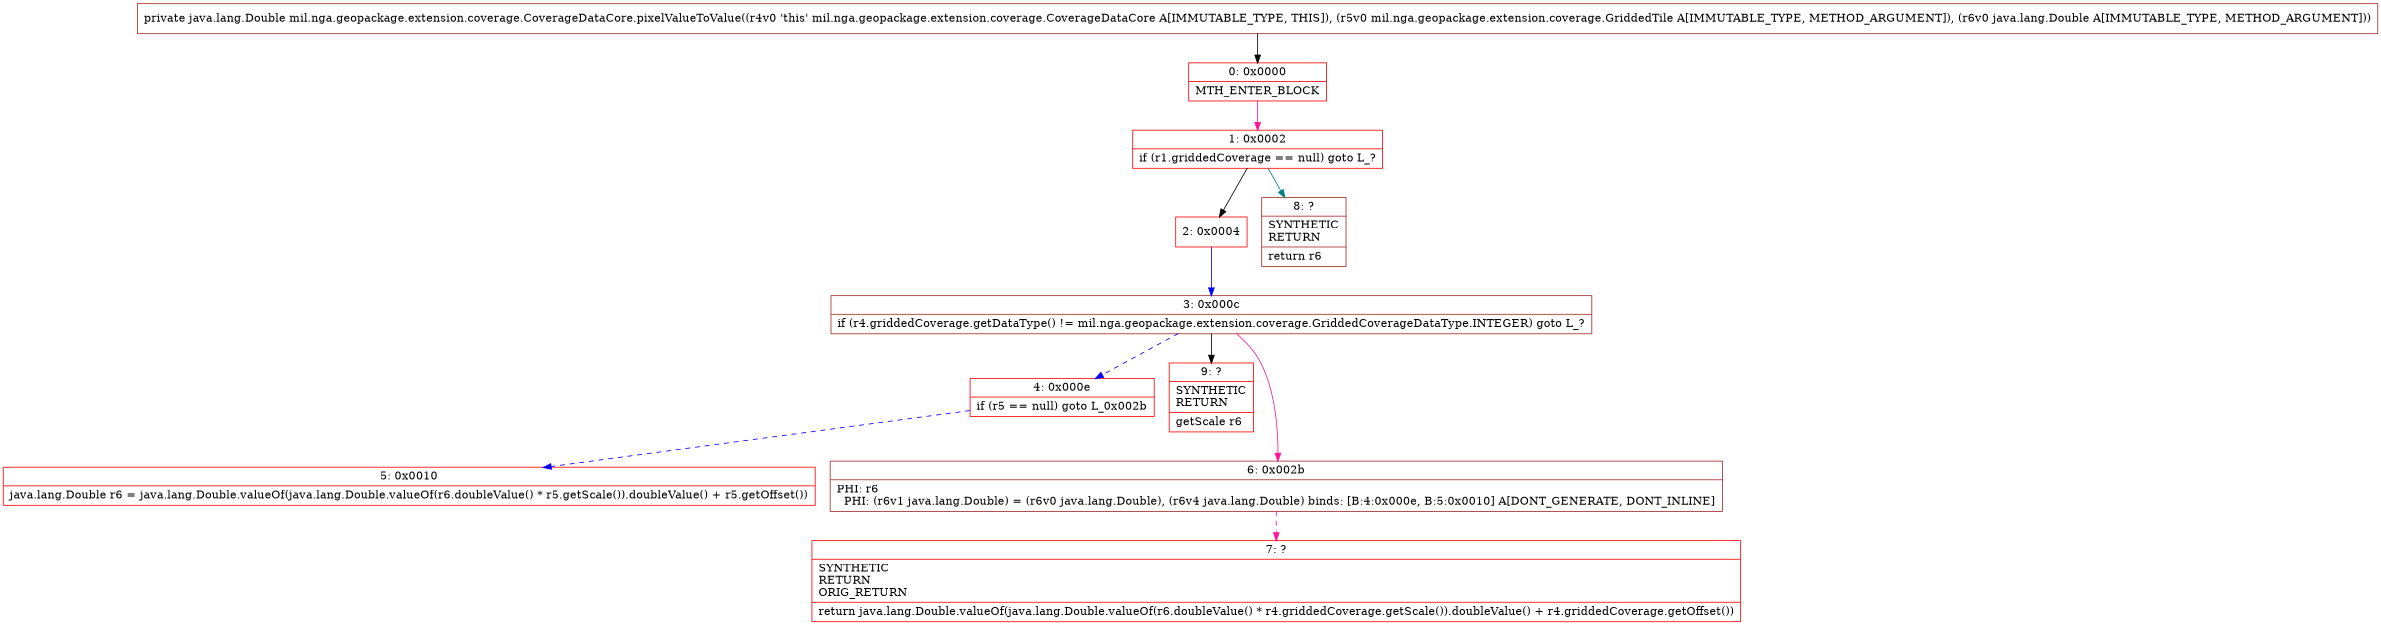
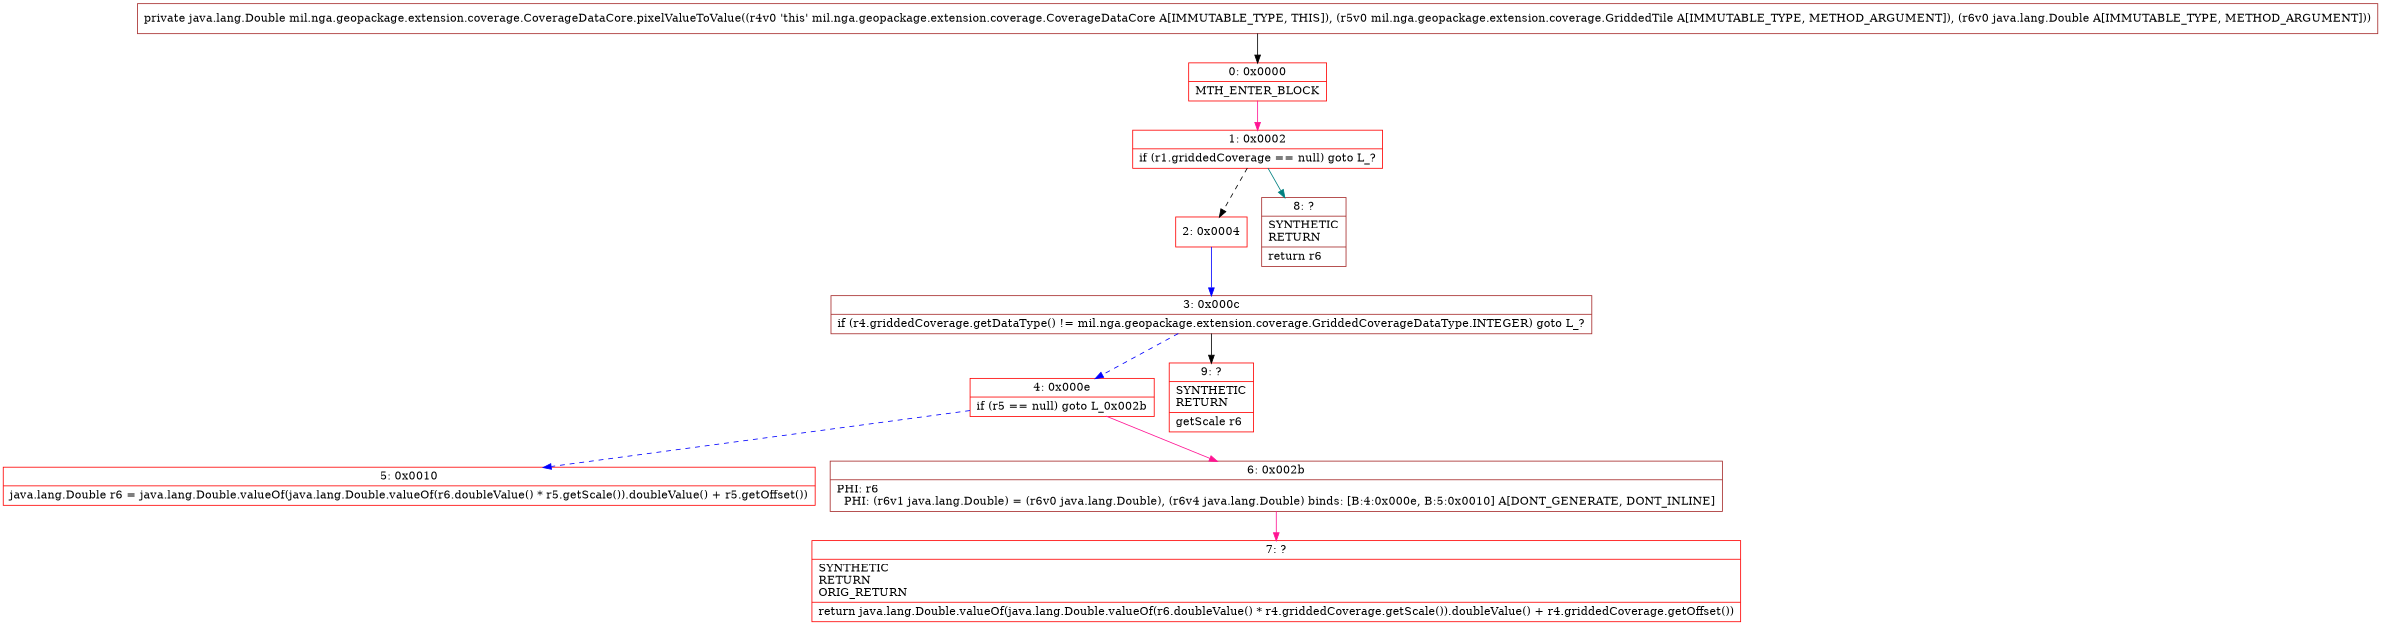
(1235, 189) -> (1235, 189)
(1270, 388) -> (1158, 437)
(1276, 522) -> (1276, 522)
